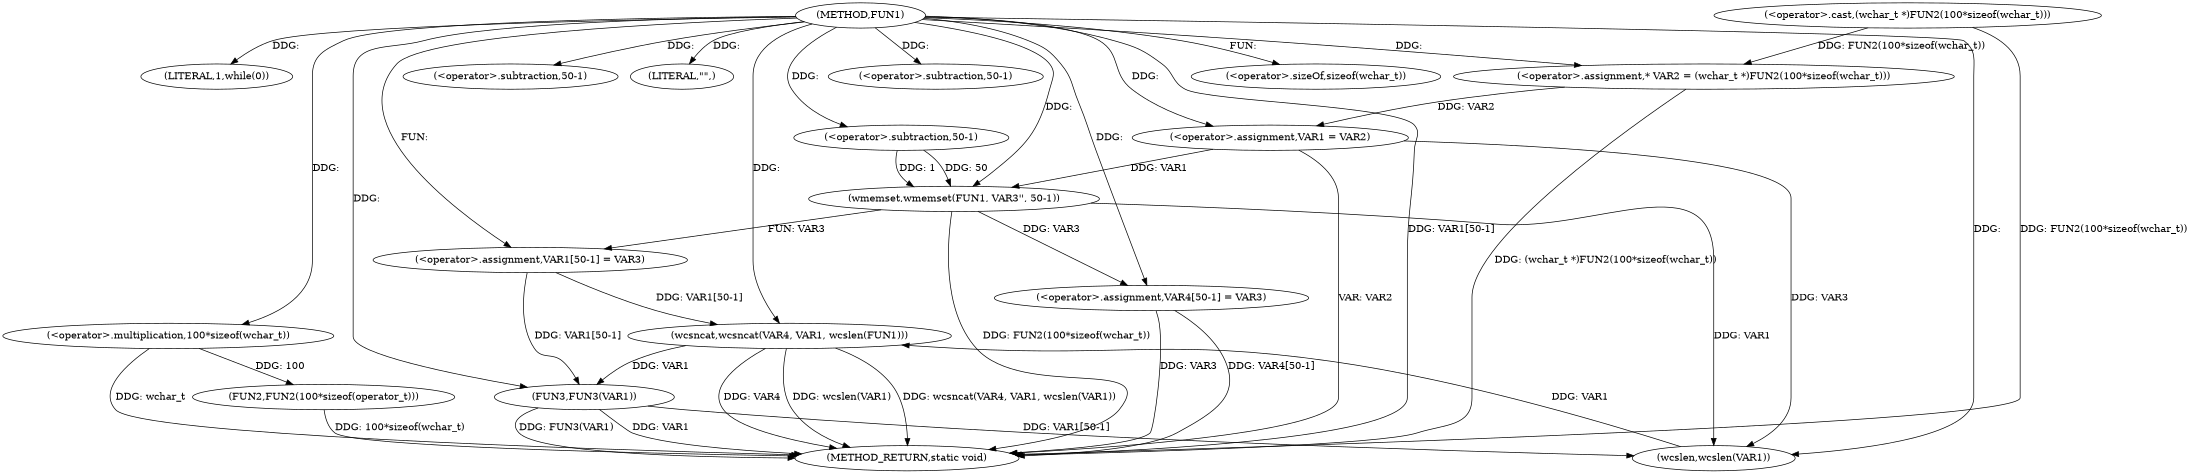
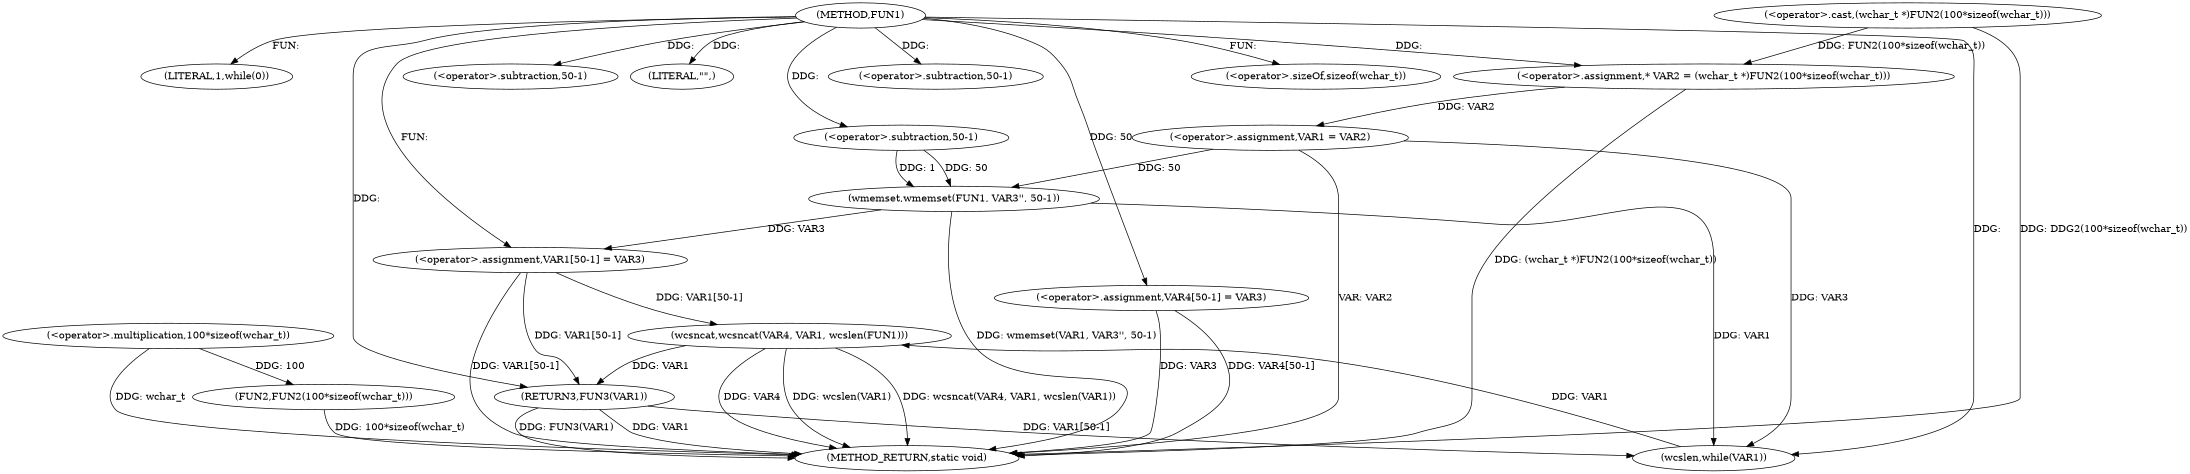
(365, 35) -> none
(1105, 45) -> none
(287, 46) -> (287, 46)
(1051, 65) -> none
(1111, 138) -> (1111, 138)
(753, 157) -> none
(1159, 168) -> (1159, 168)
(1411, 202) -> (556, 441)
(797, 229) -> (797, 229)
(2104, 229) -> (2104, 229)
(1050, 247) -> none
(1066, 336) -> (1066, 336)
(324, 397) -> (324, 397)
(584, 397) -> (584, 397)
(1714, 458) -> (1714, 458)
